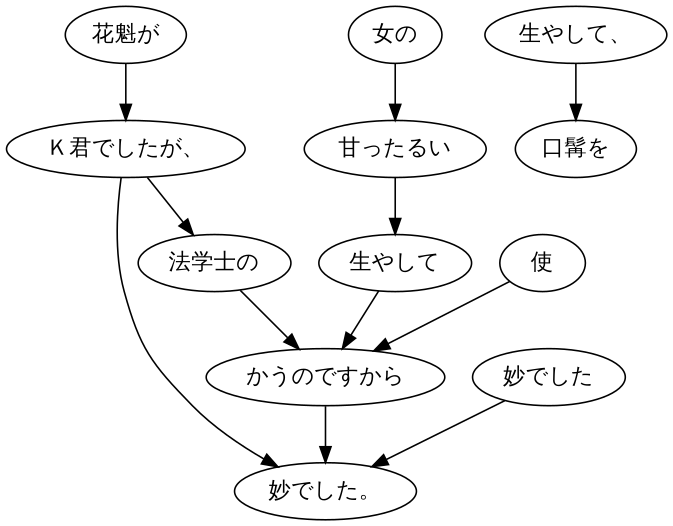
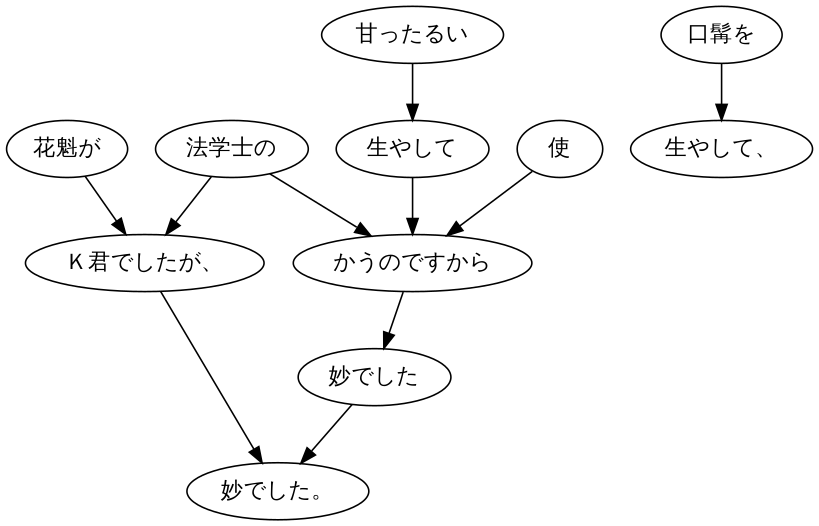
(395, 35) -> none
(576, 84) -> (722, 84)
(165, 200) -> (194, 199)
(325, 426) -> (396, 313)
